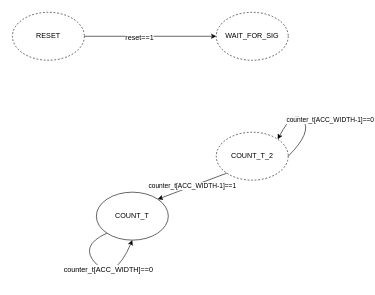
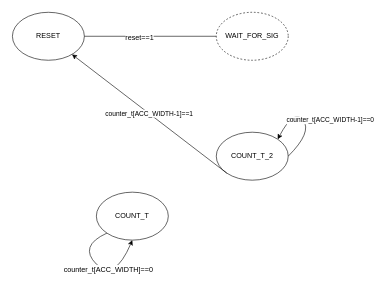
(48, 36) -> (48, 36)
(210, 36) -> (212, 36)
(252, 156) -> (252, 156)
(194, 186) -> (151, 115)
